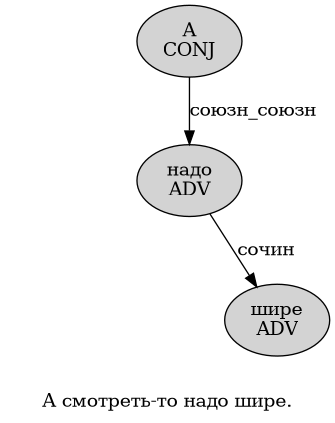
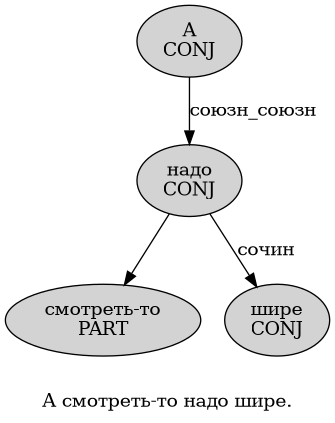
(189, 181) -> (189, 181)
none -> (103, 320)
(277, 320) -> (277, 320)
